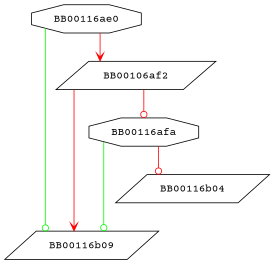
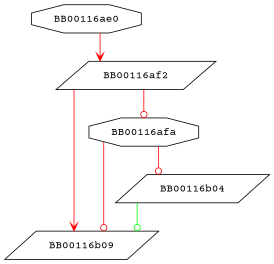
(136, 75) -> (136, 75)
(45, 127) -> (137, 214)
(104, 183) -> (104, 183)
